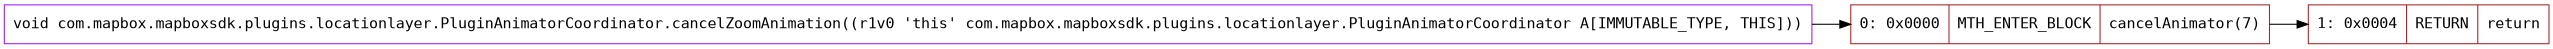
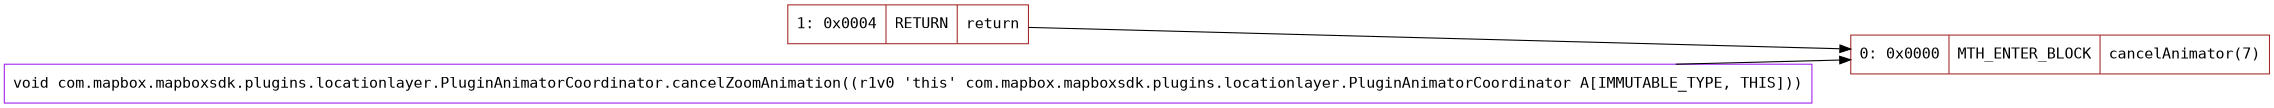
(2283, 24) -> (1434, 38)
